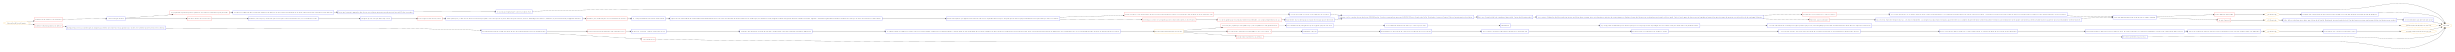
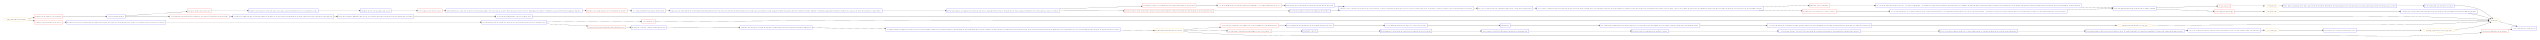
(2297, 37) -> (2508, 24)
